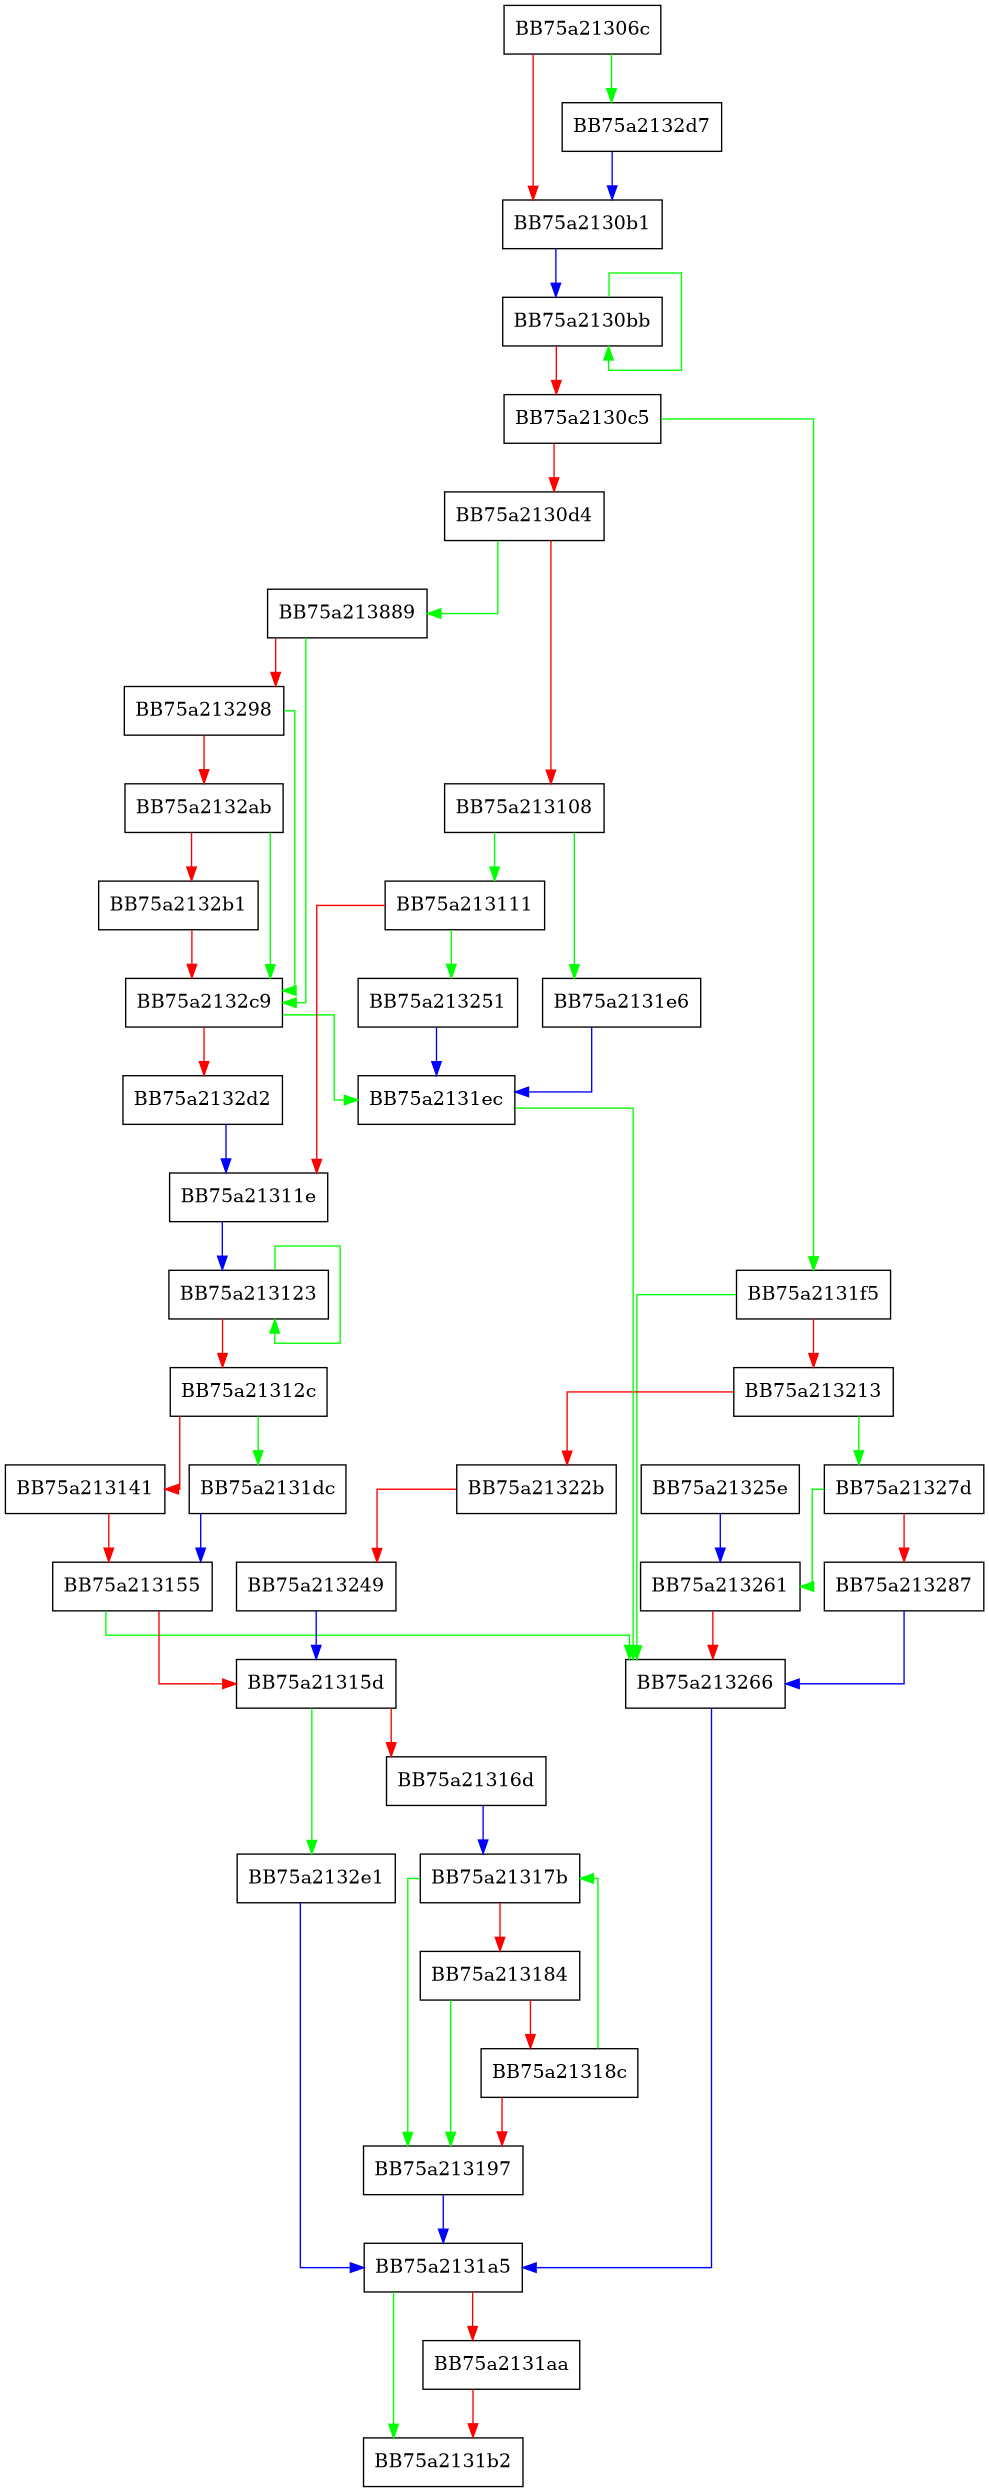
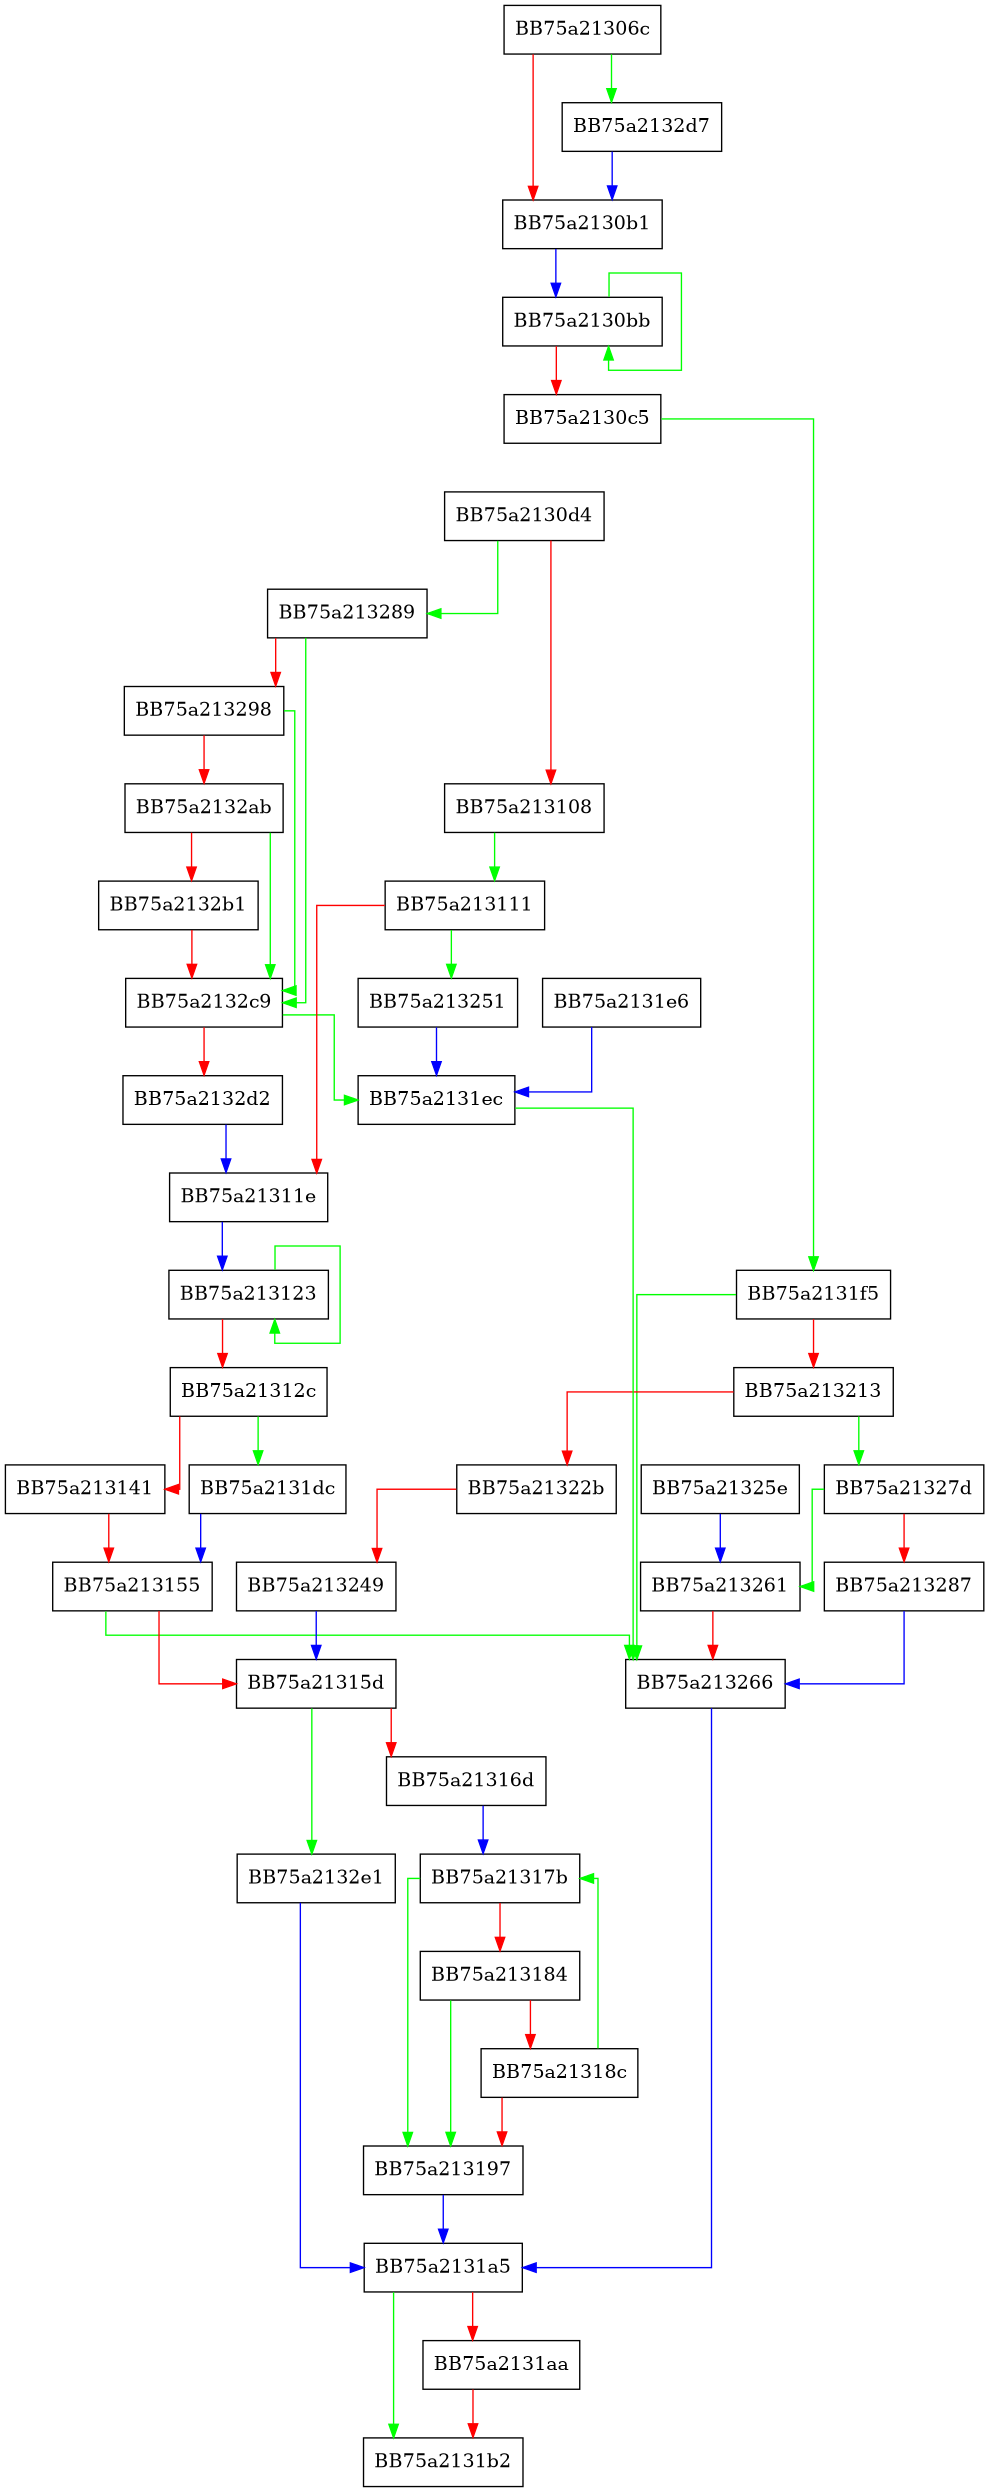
(554, 461) -> none
(347, 614) -> (347, 614)
(574, 899) -> none
